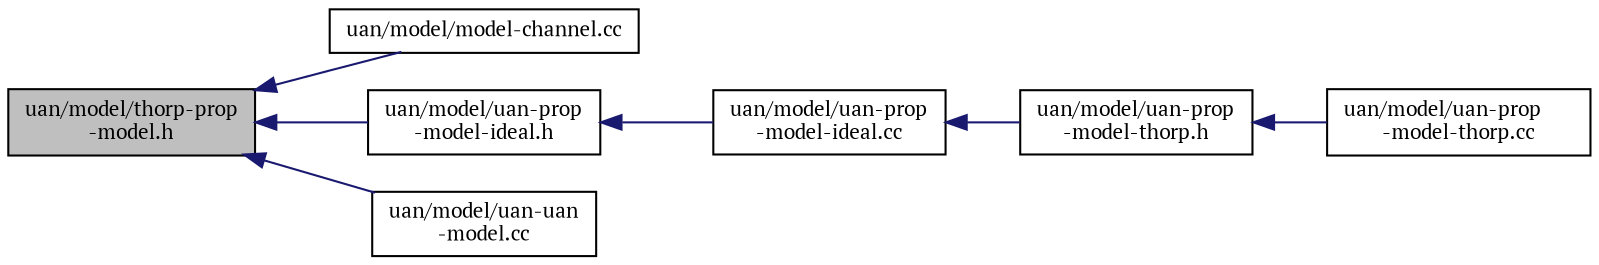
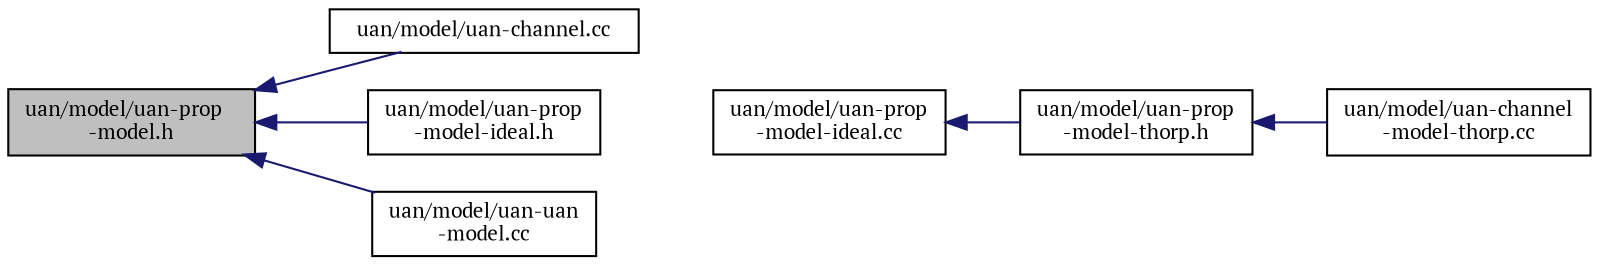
(484, 31) -> (484, 31)
(132, 122) -> (132, 122)
(668, 122) -> none
(1459, 122) -> (1459, 122)
